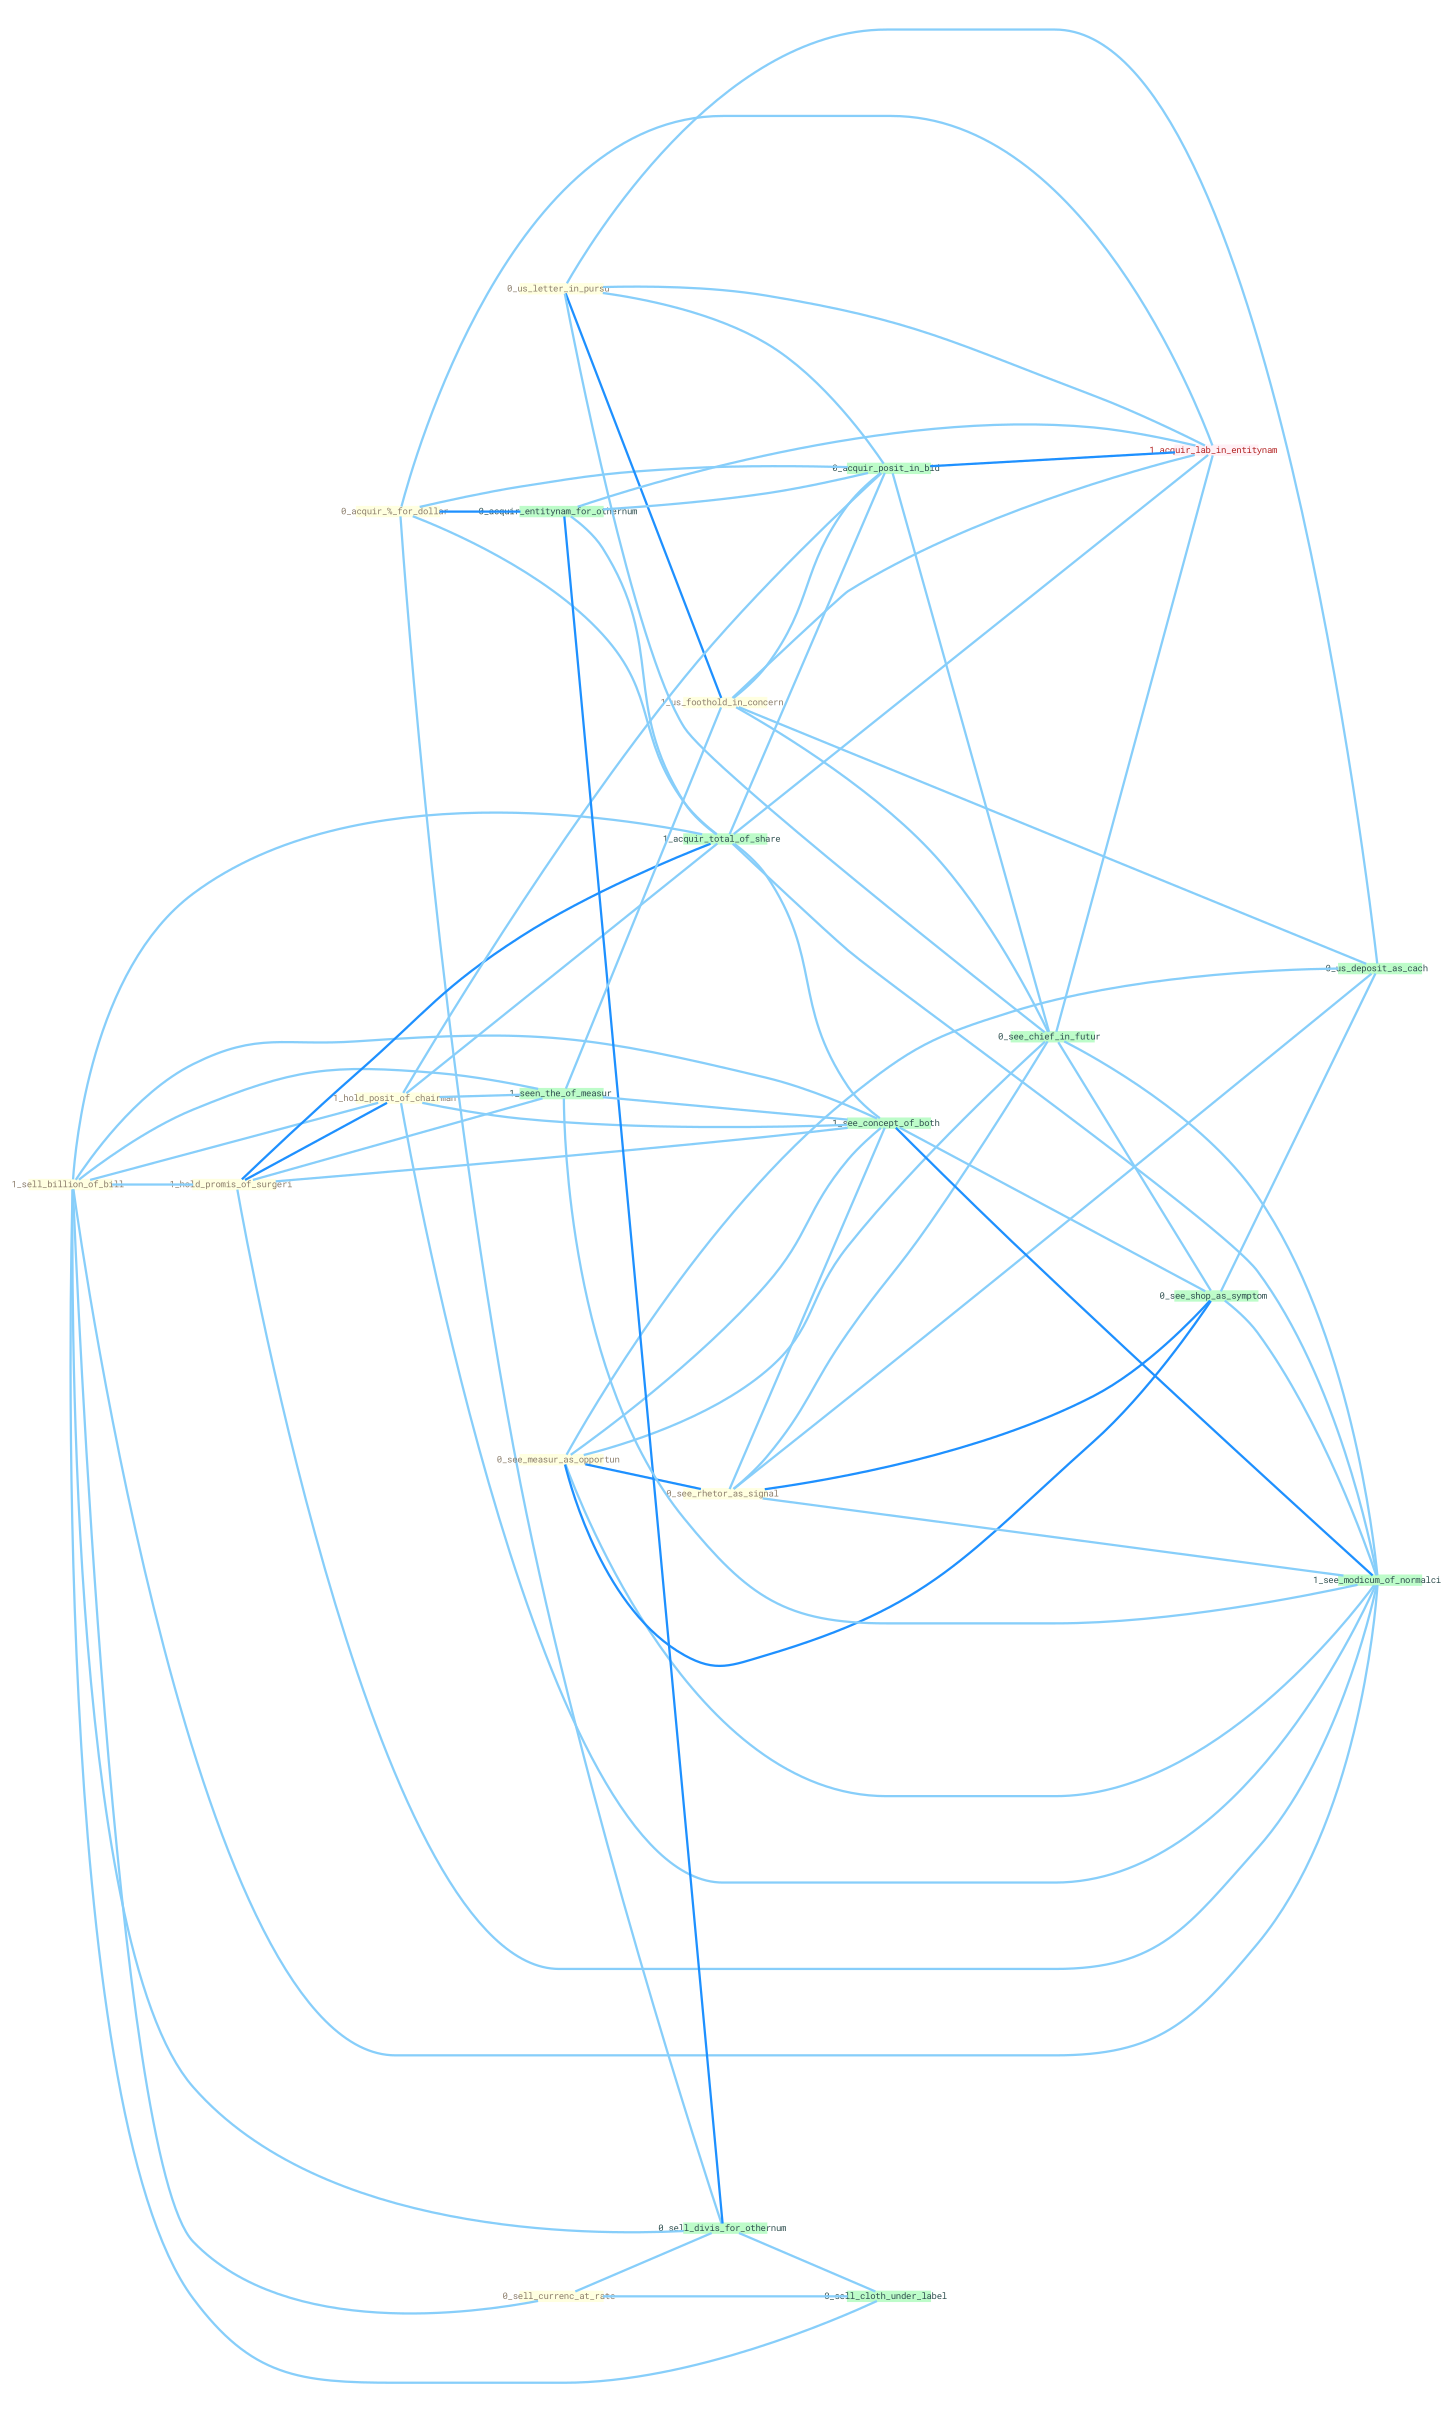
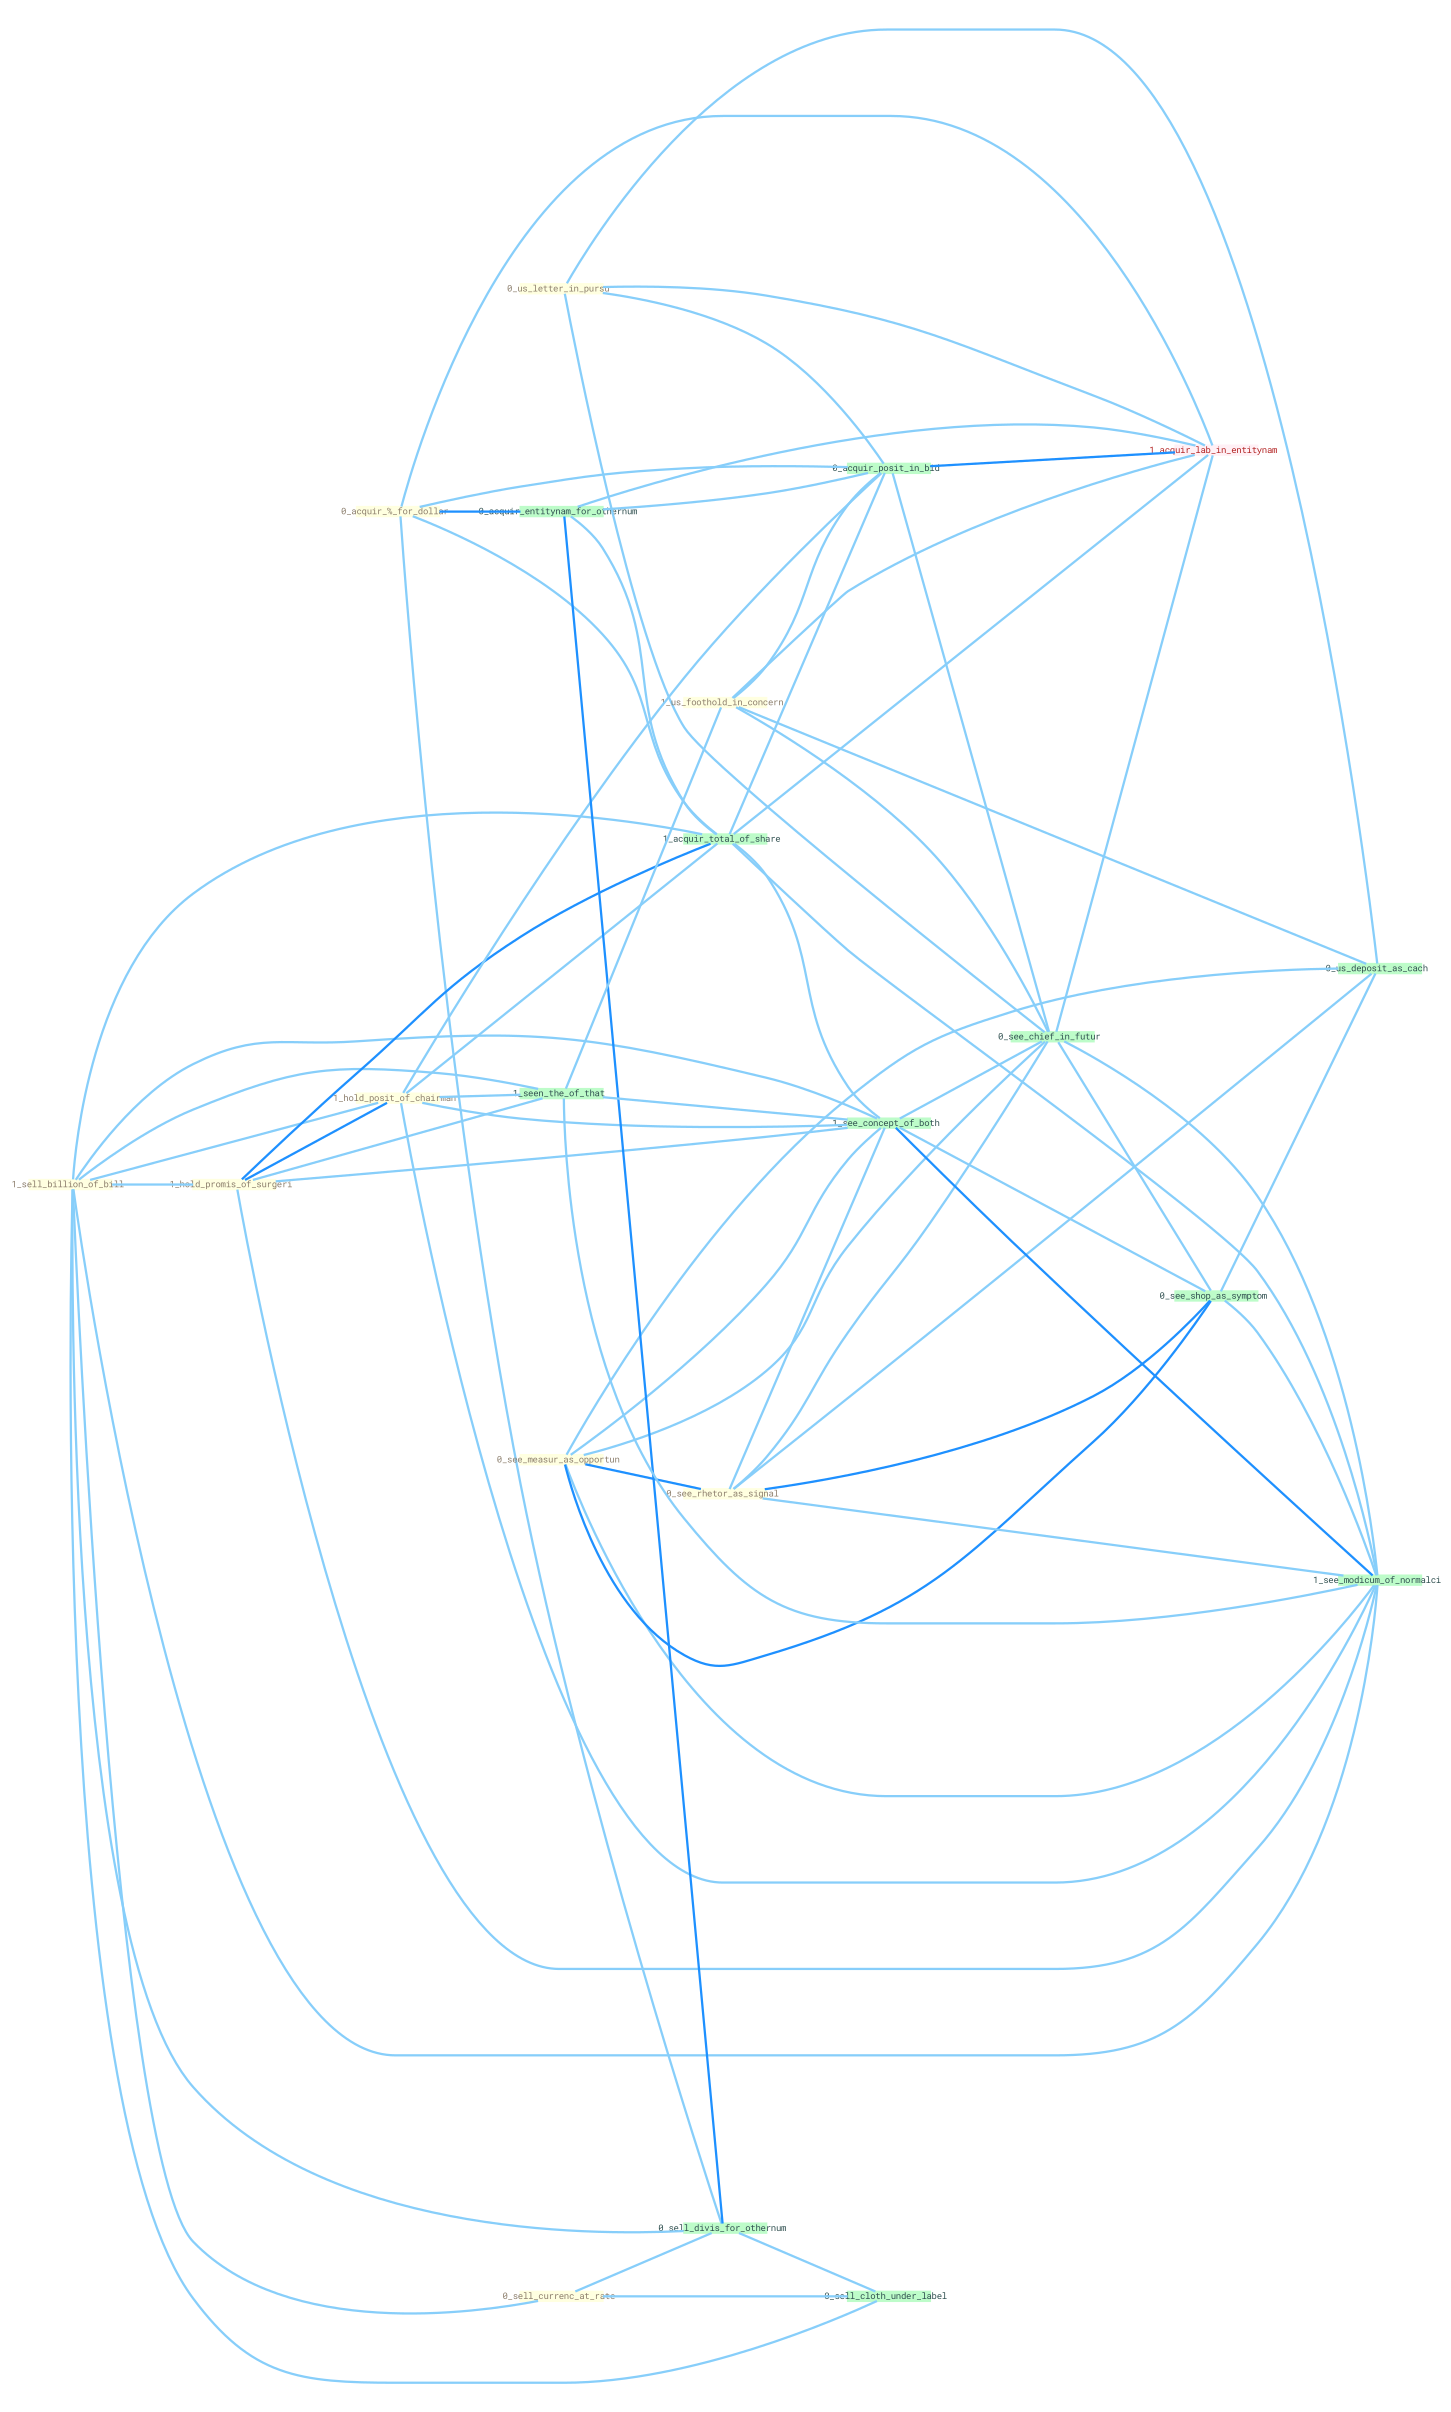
(655, 526) -> none
none -> (971, 1080)
(562, 1094) -> (562, 1094)
